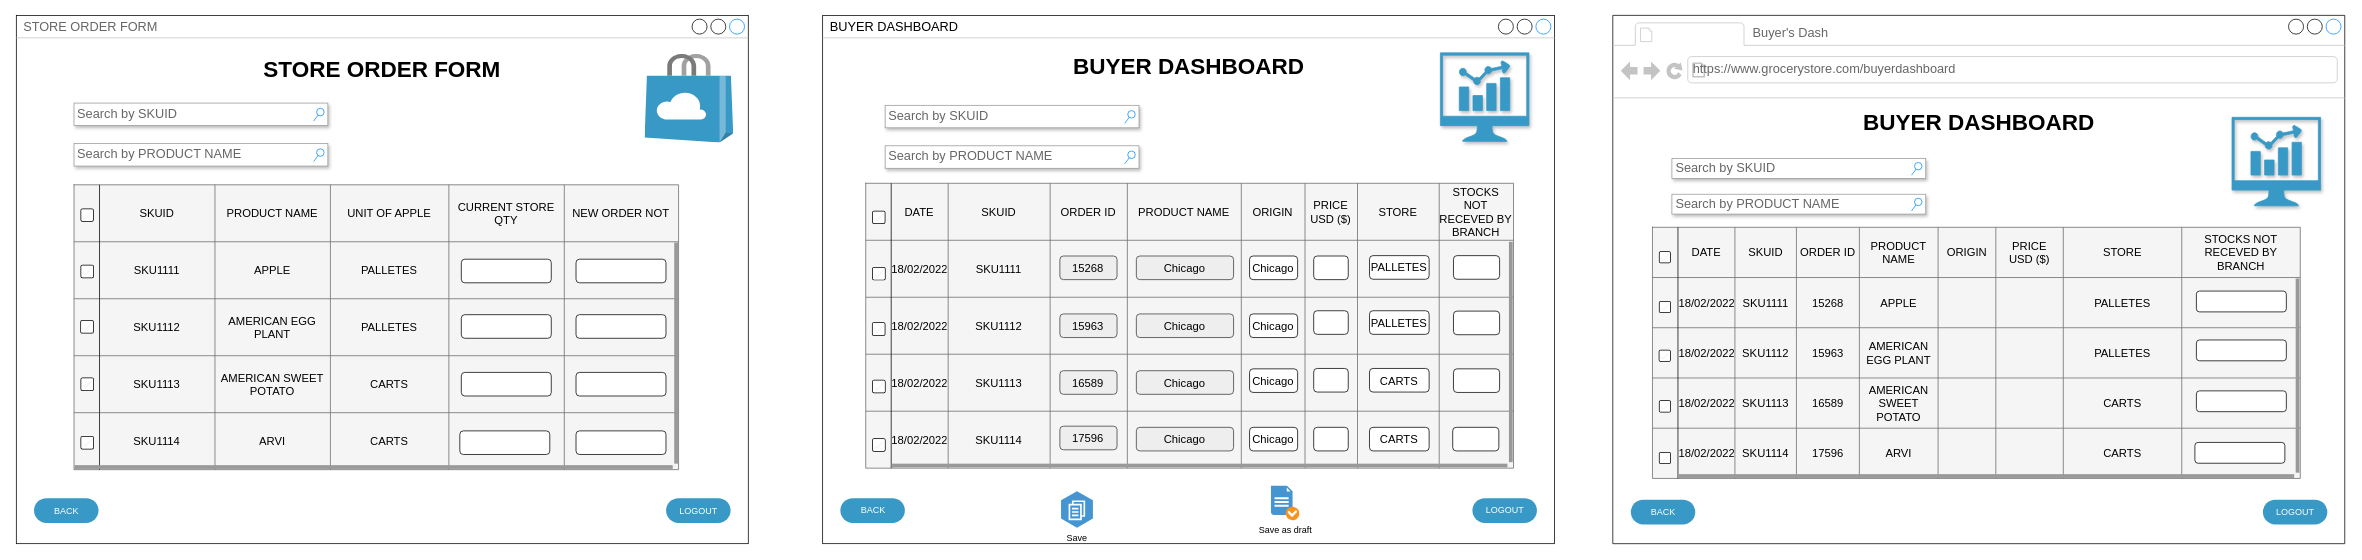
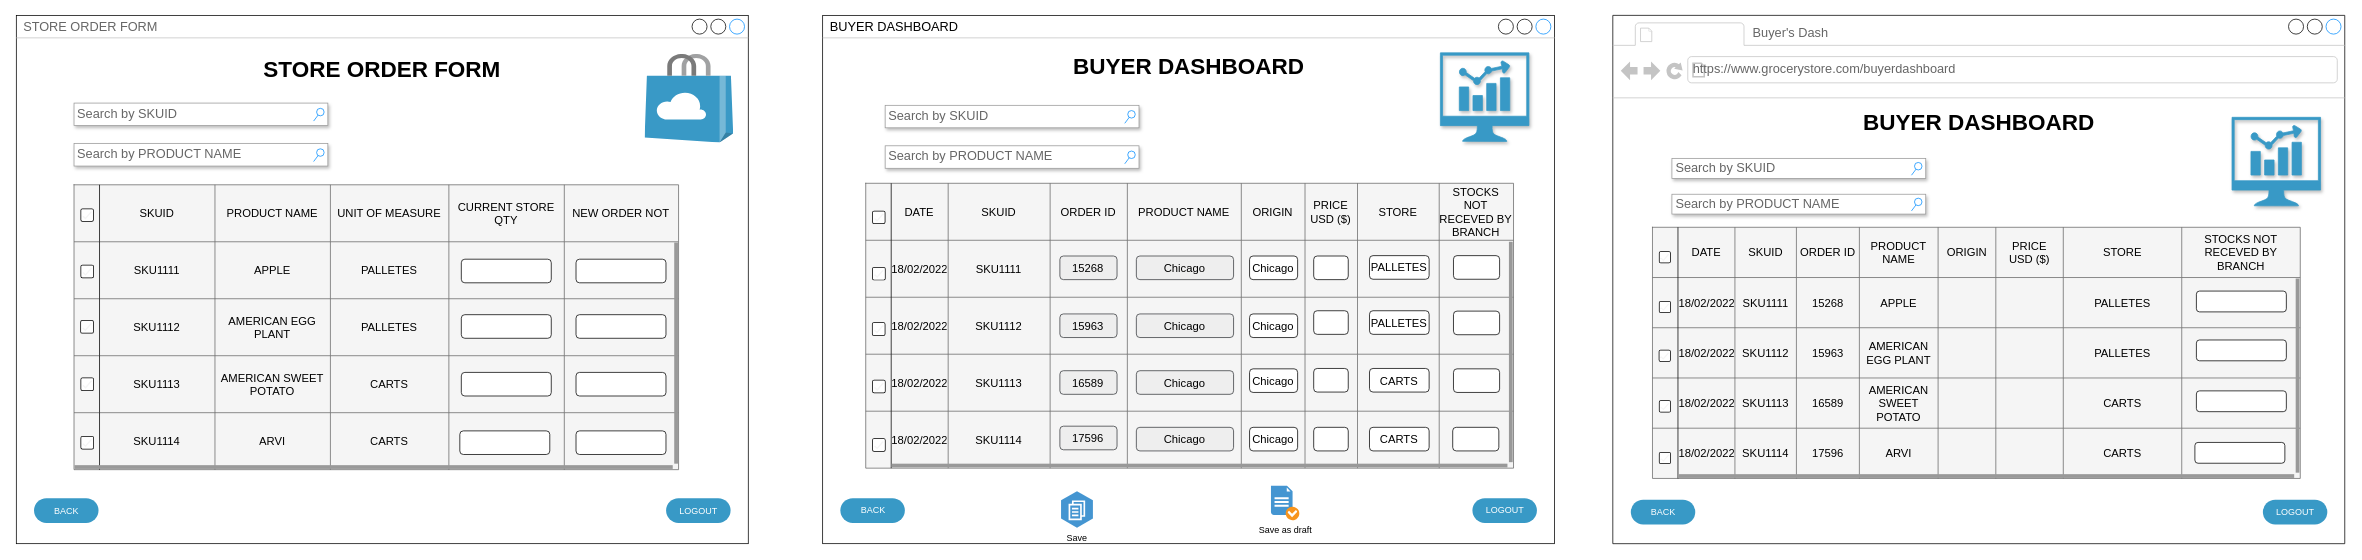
(389, 213) -> (389, 213)
